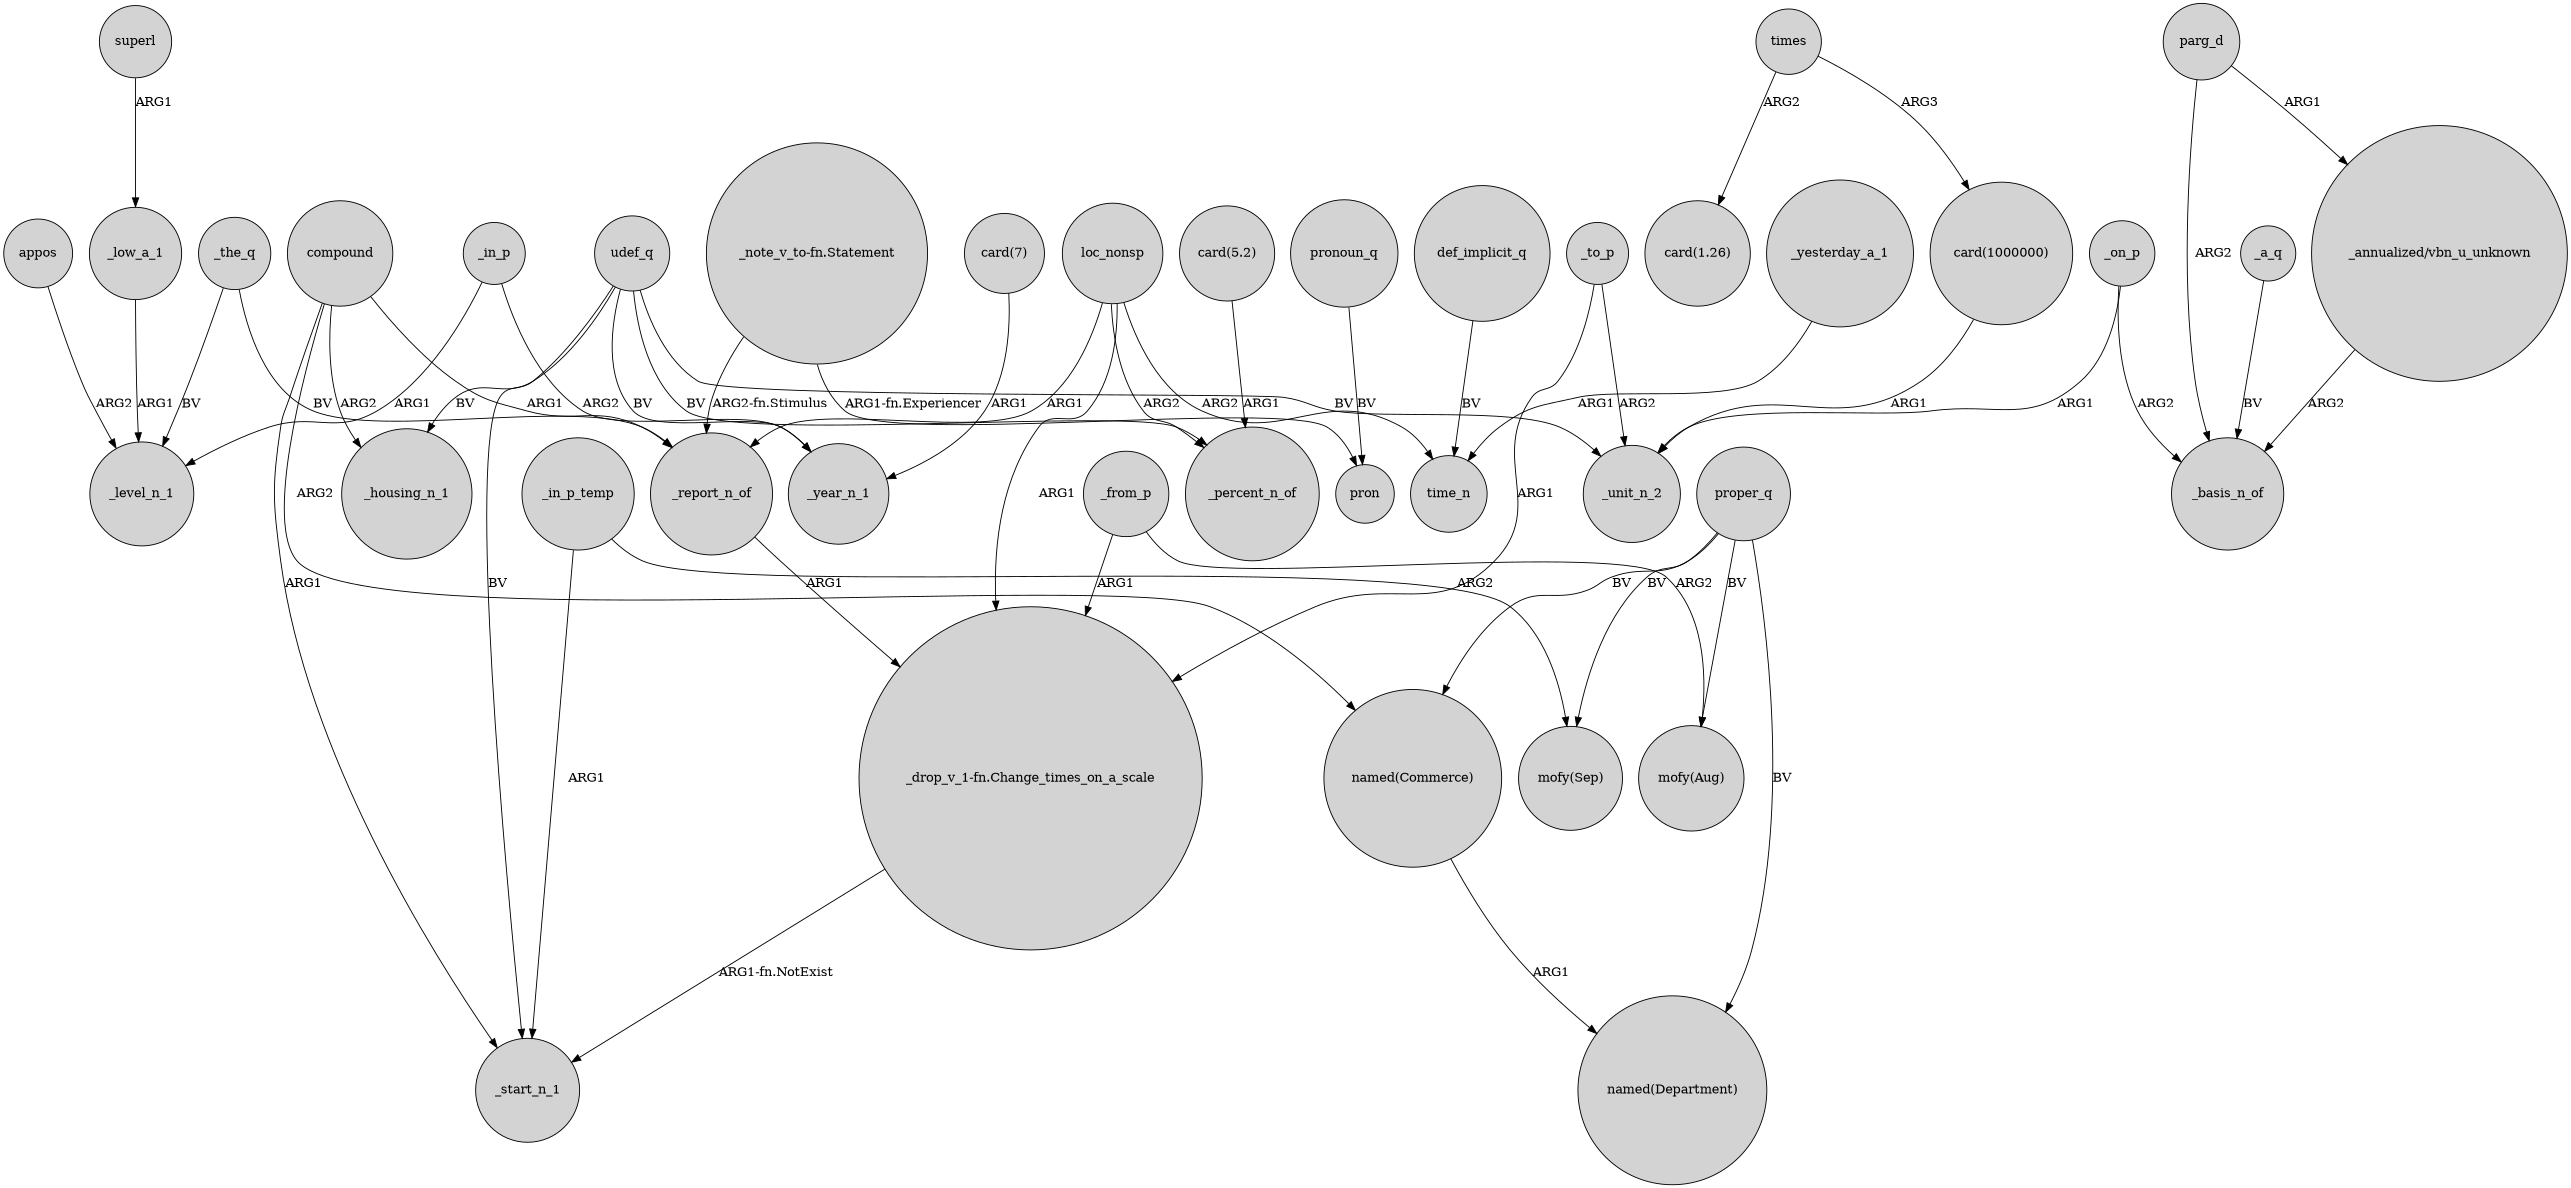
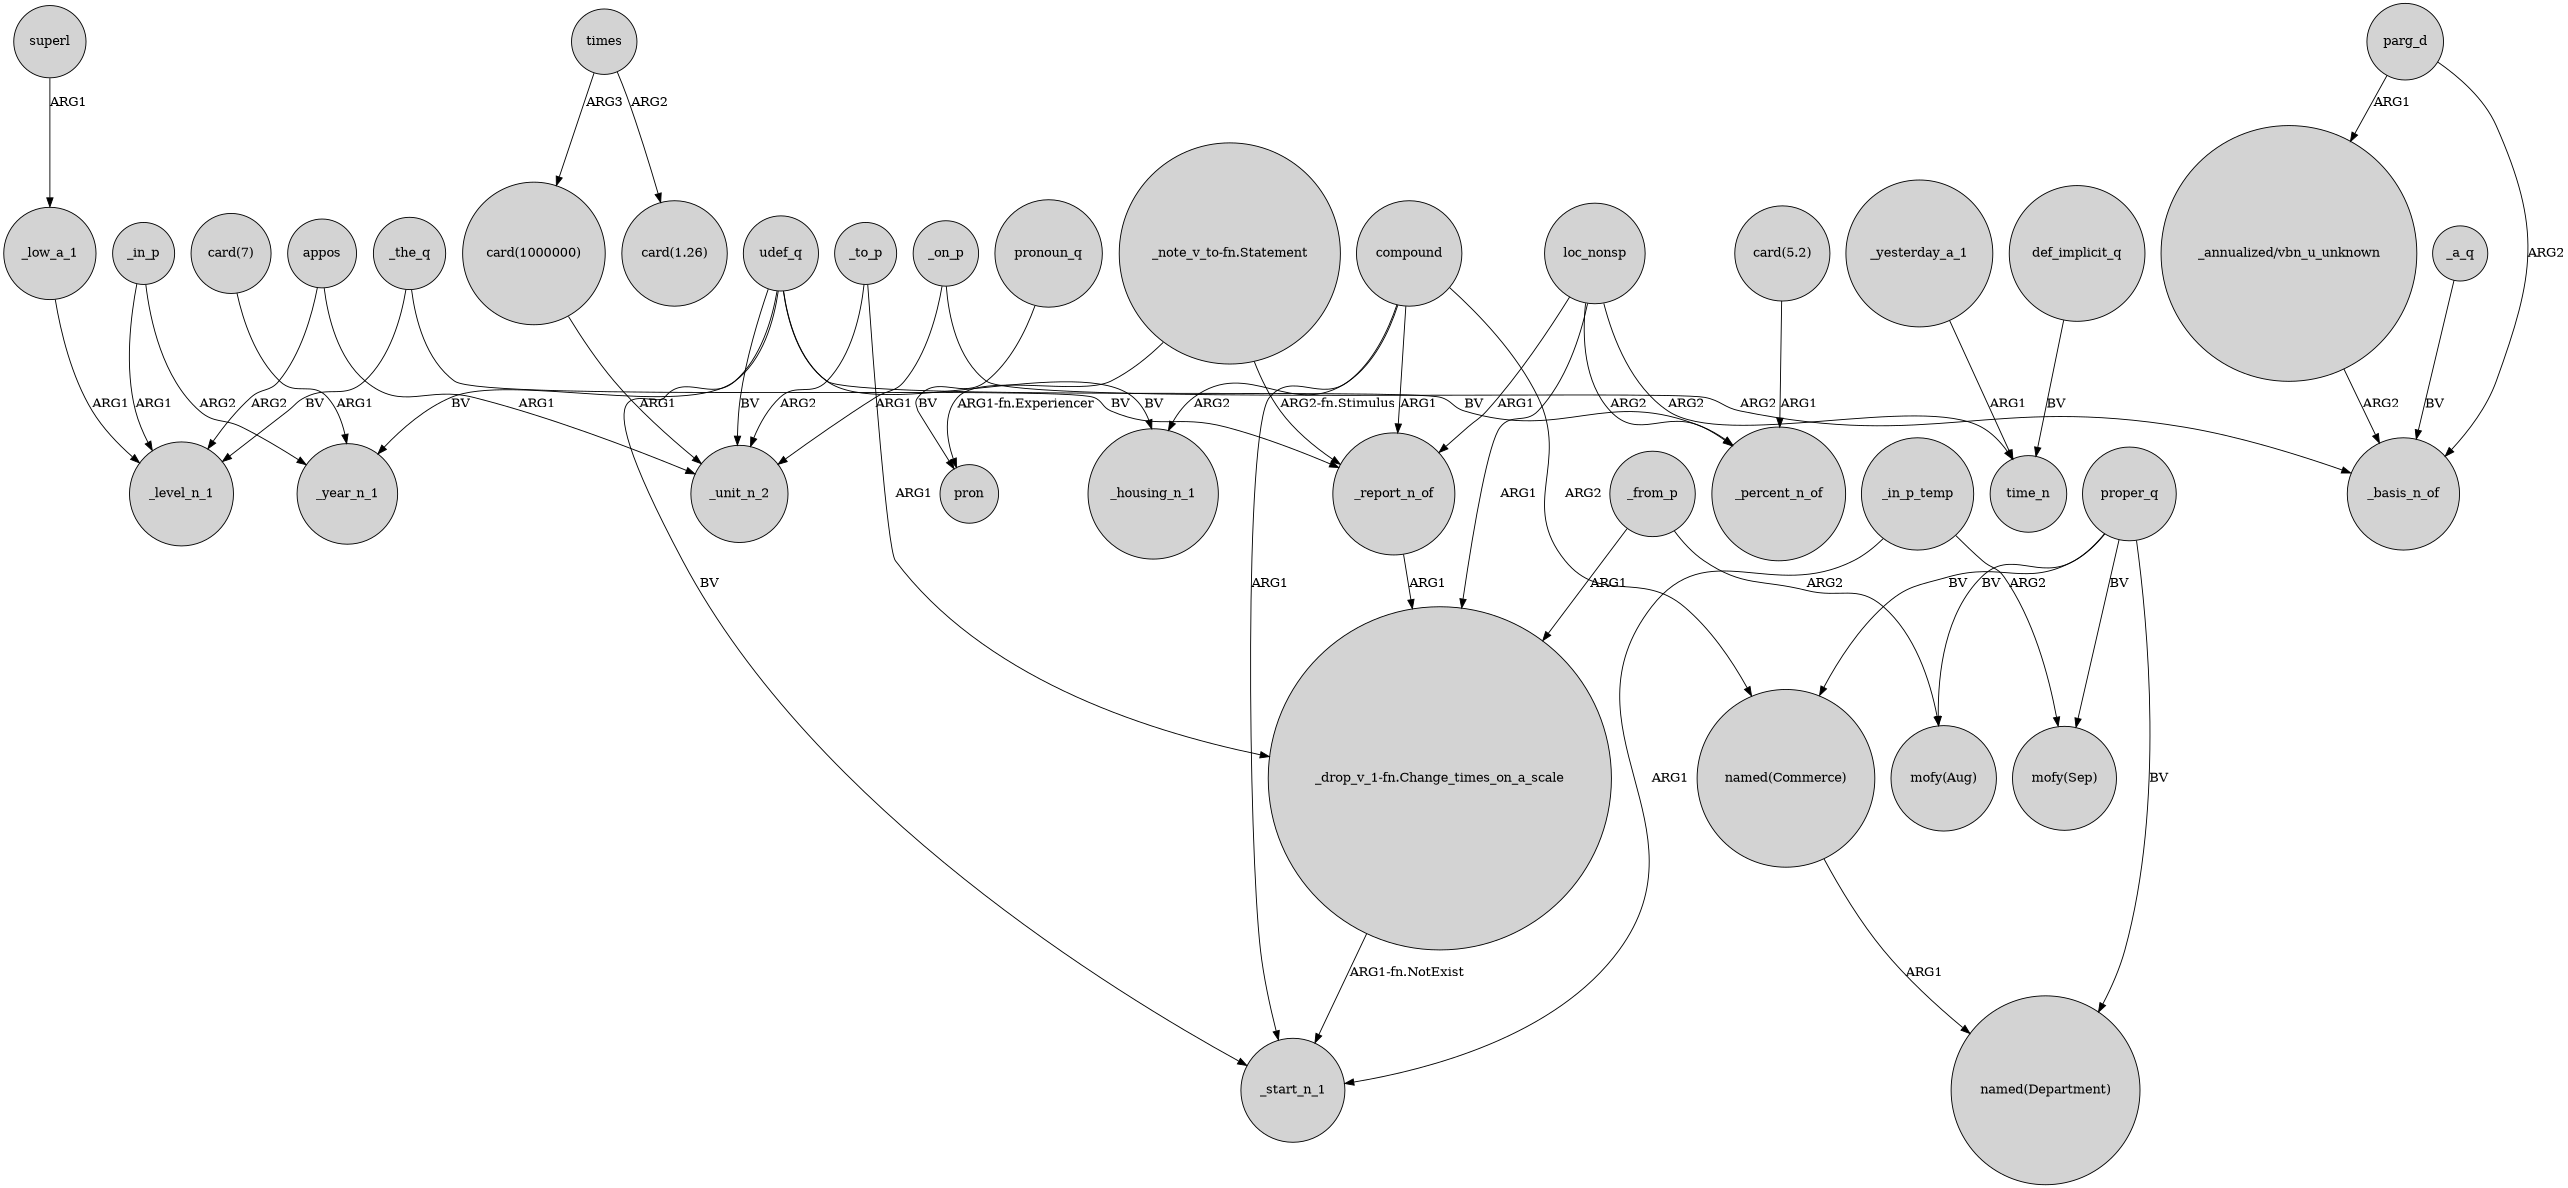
none -> (478, 399)
